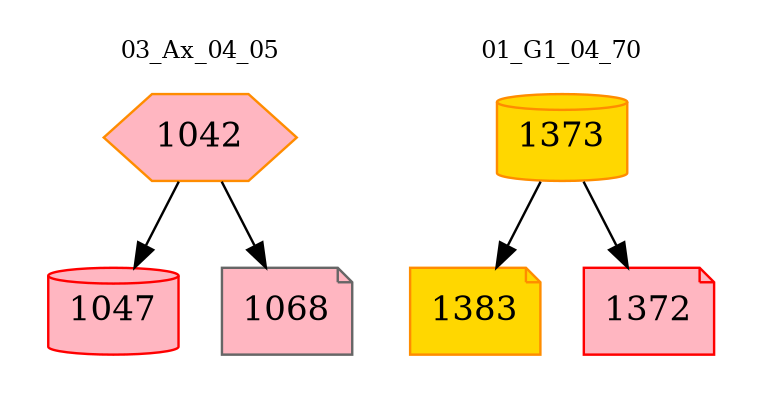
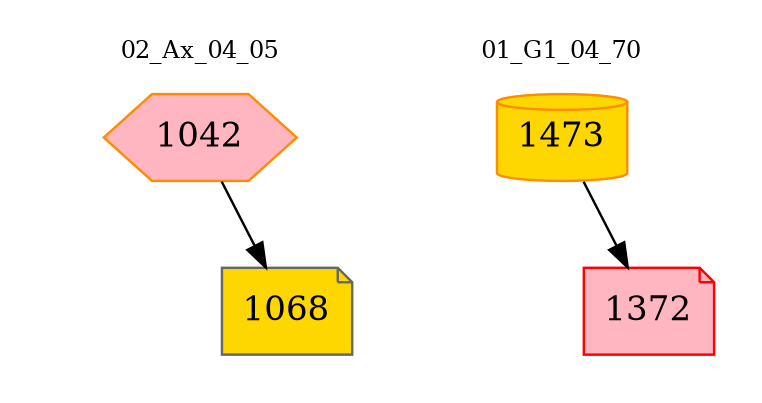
(200, 52) -> (200, 52)
(562, 138) -> (562, 138)
(113, 311) -> none
(287, 311) -> (287, 311)
(475, 311) -> none
